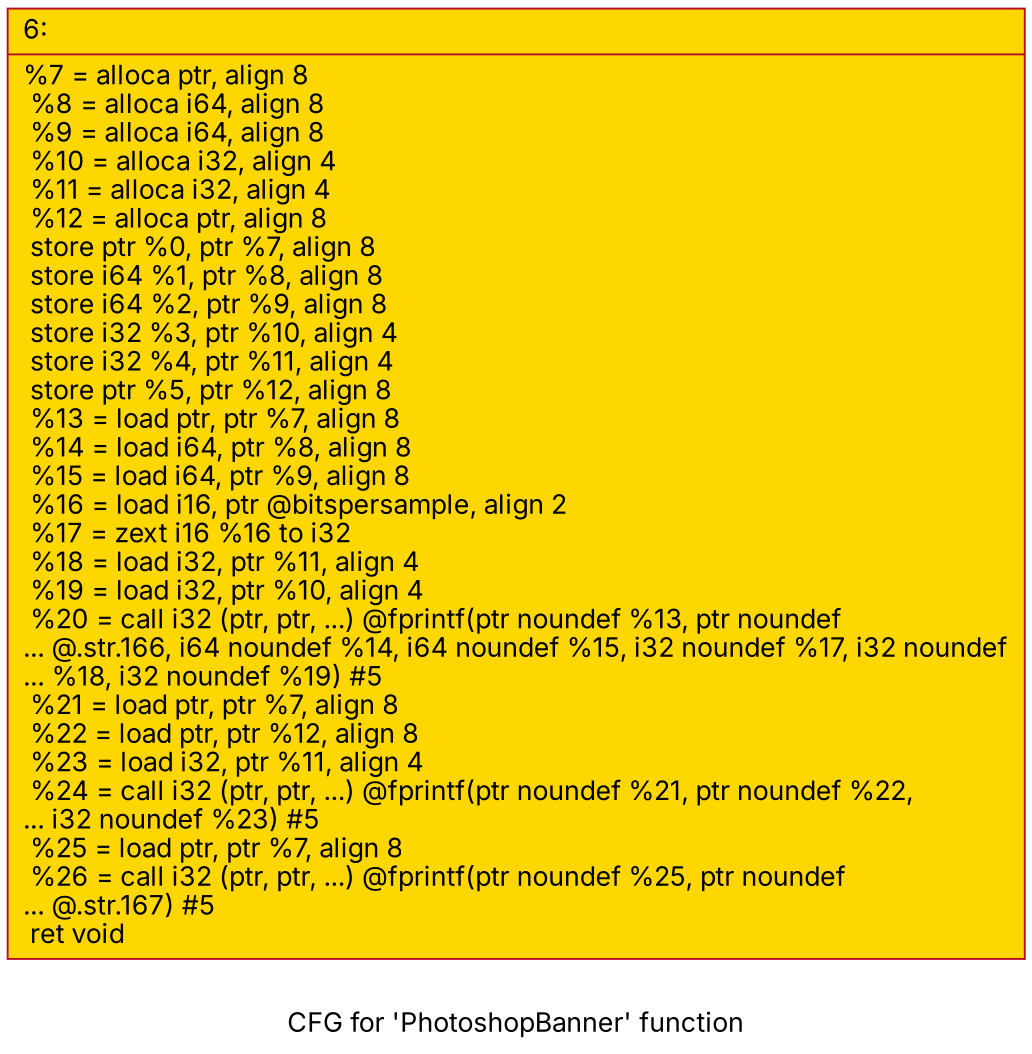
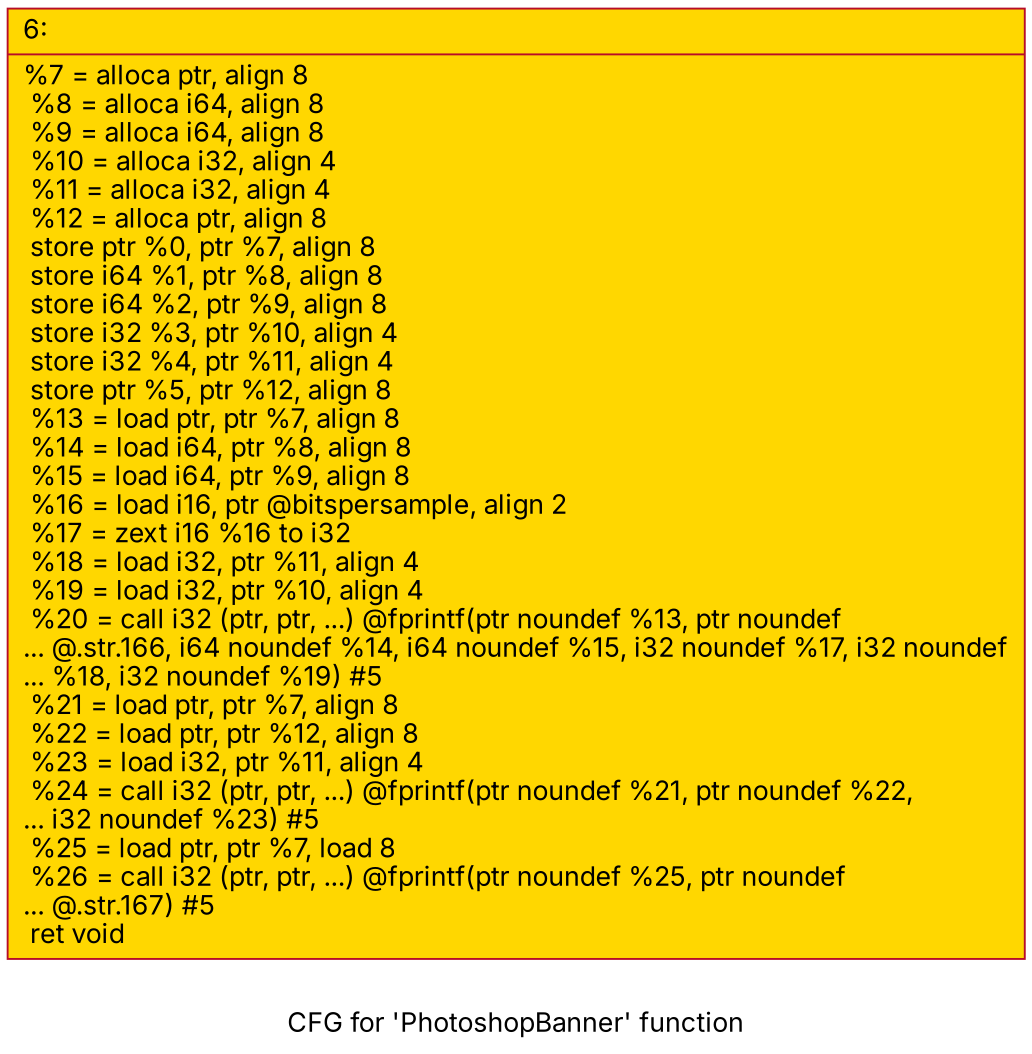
(214, 849) -> (210, 849)
